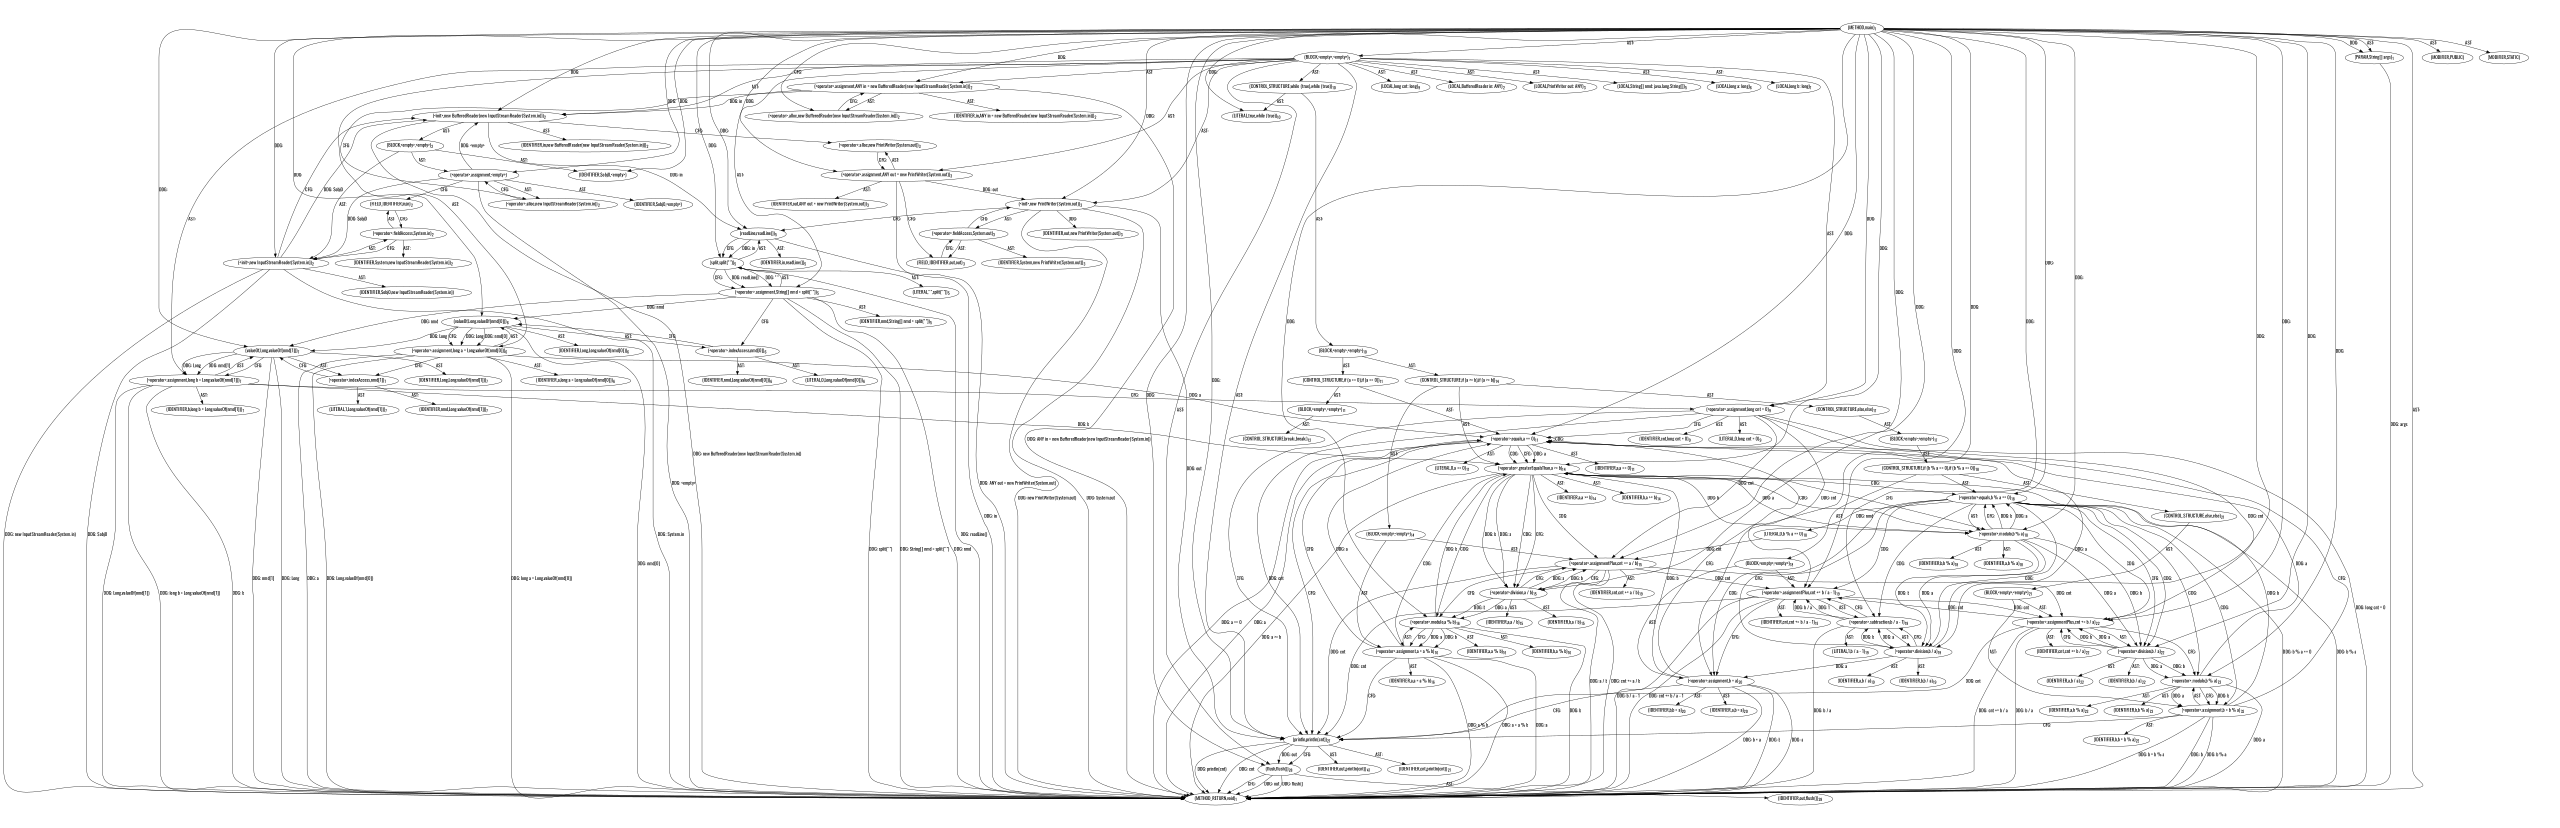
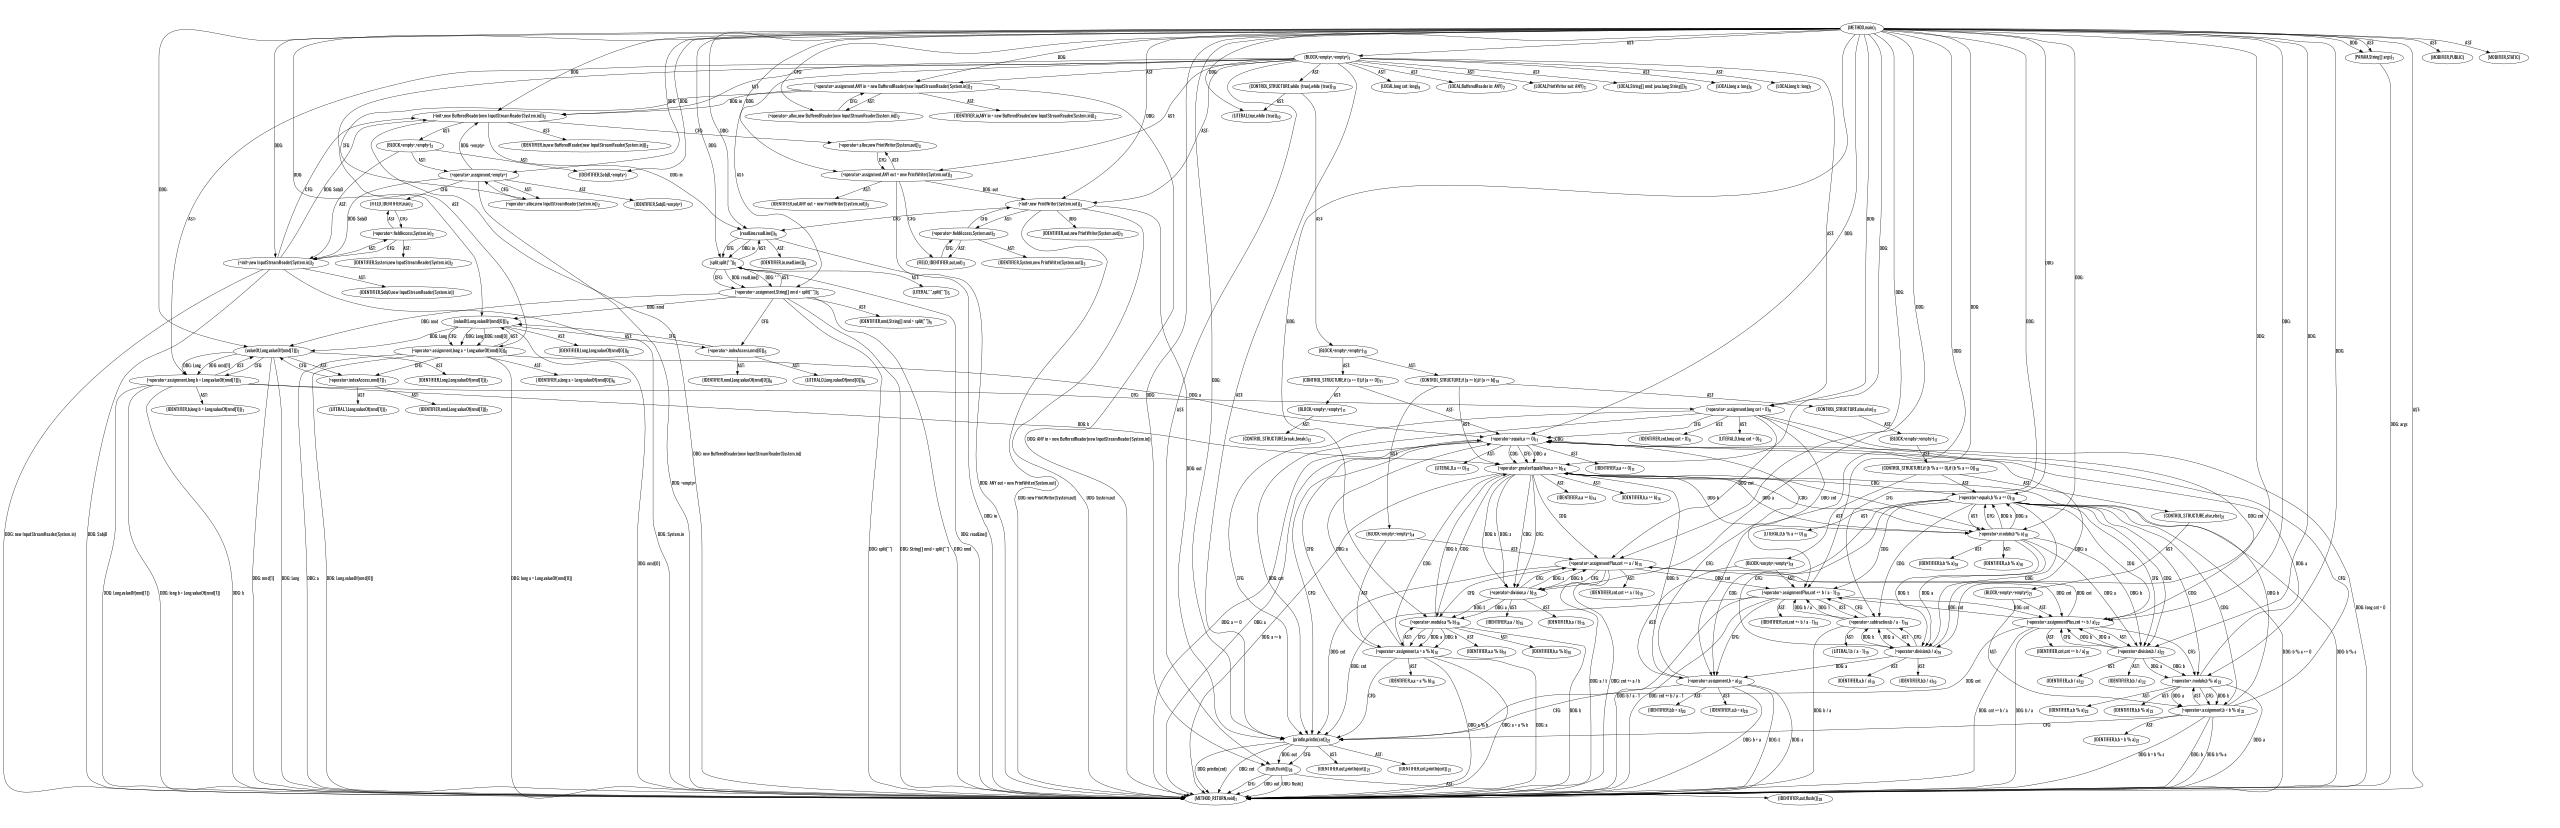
(1865, 516) -> (1865, 516)
(1700, 549) -> (1799, 578)
(2088, 652) -> (2088, 652)
(1368, 769) -> (1368, 769)
